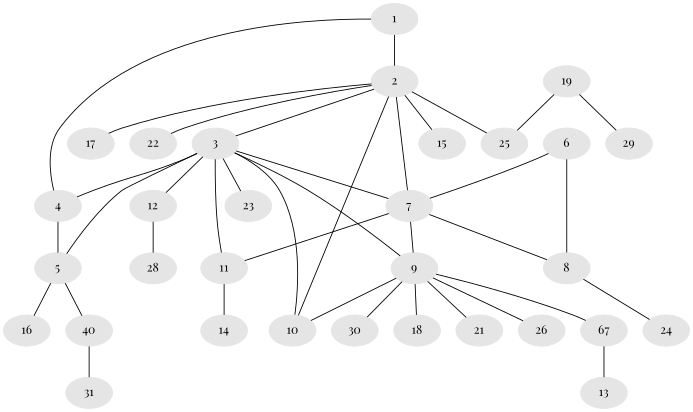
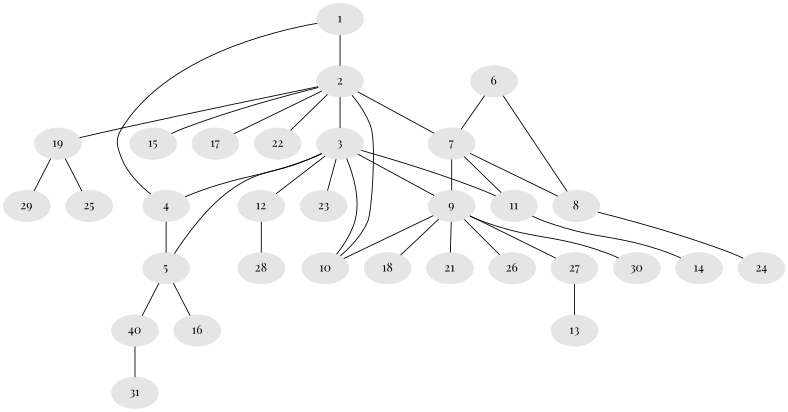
(449, 112) -> (199, 112)
(312, 175) -> none
(604, 331) -> (575, 268)
